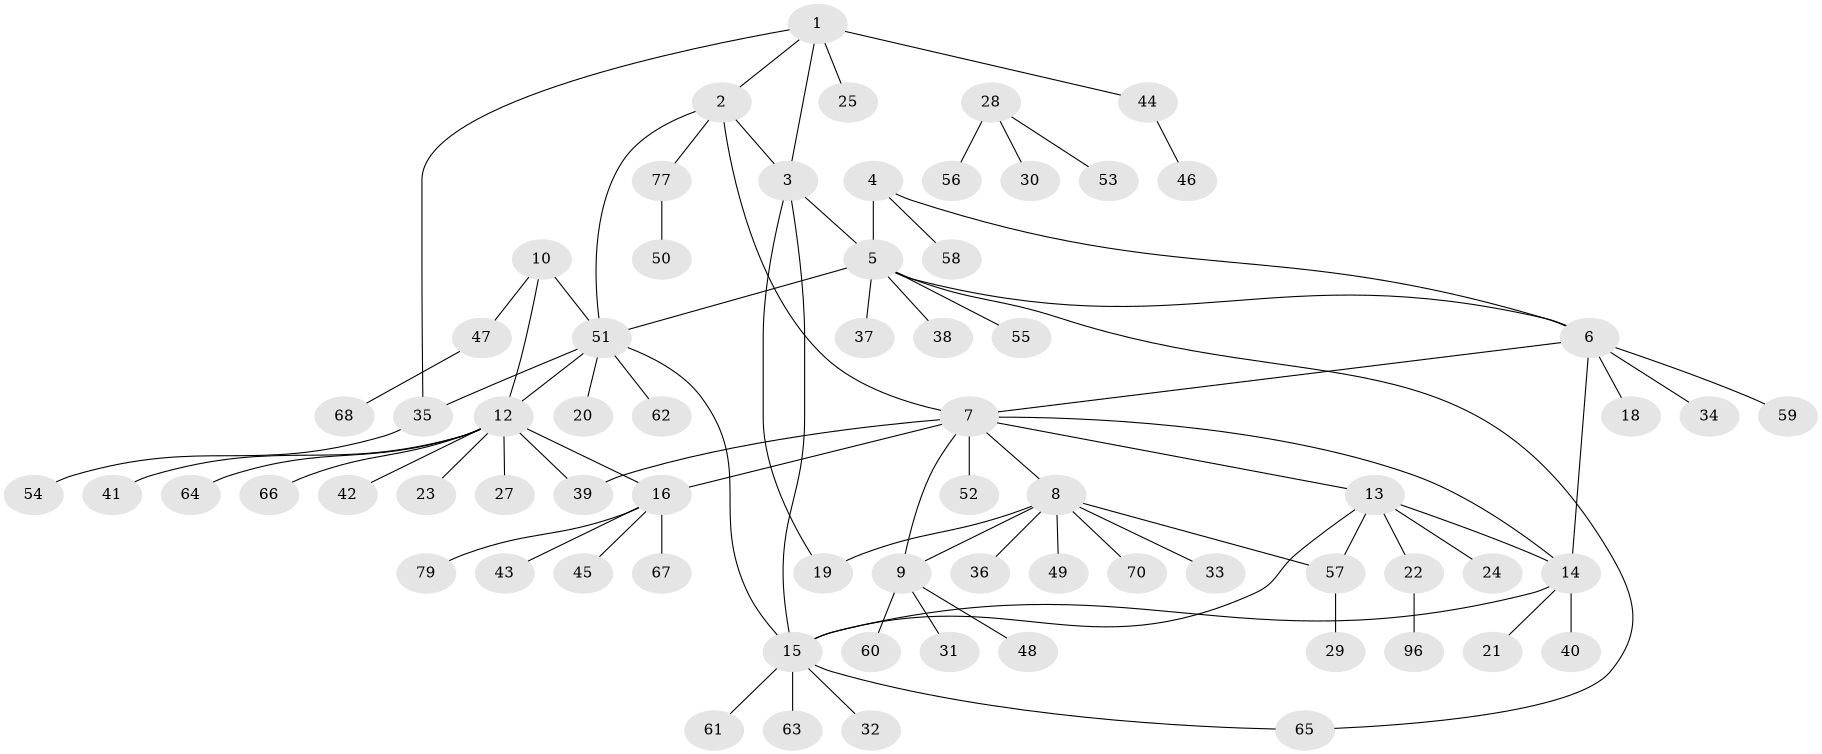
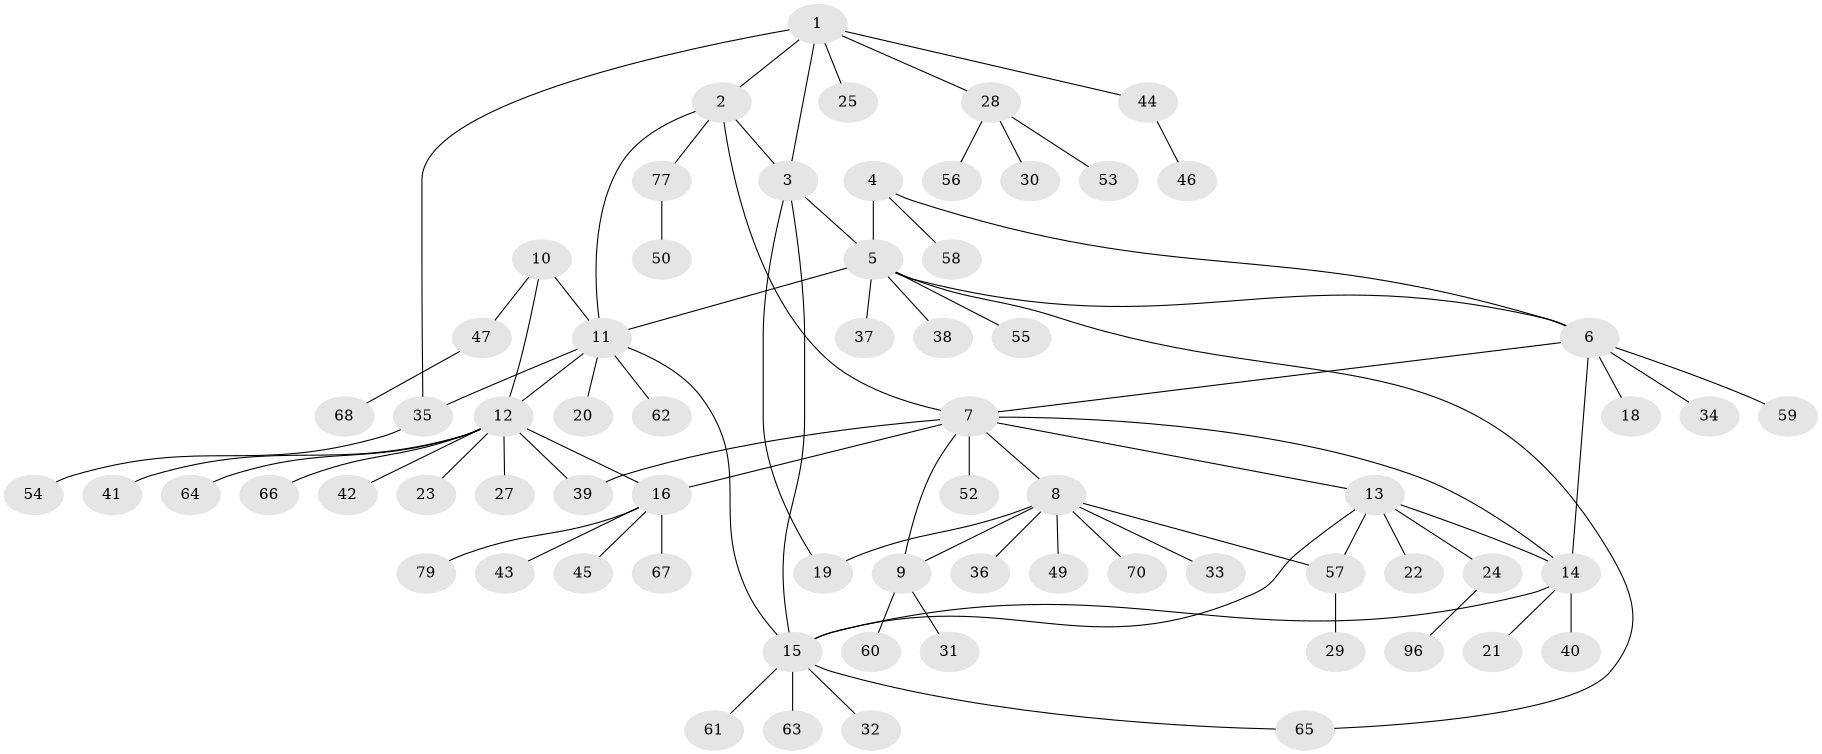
none -> (904, 63)
(602, 338) -> (602, 338)
(1414, 608) -> (1450, 616)
(1028, 652) -> none
